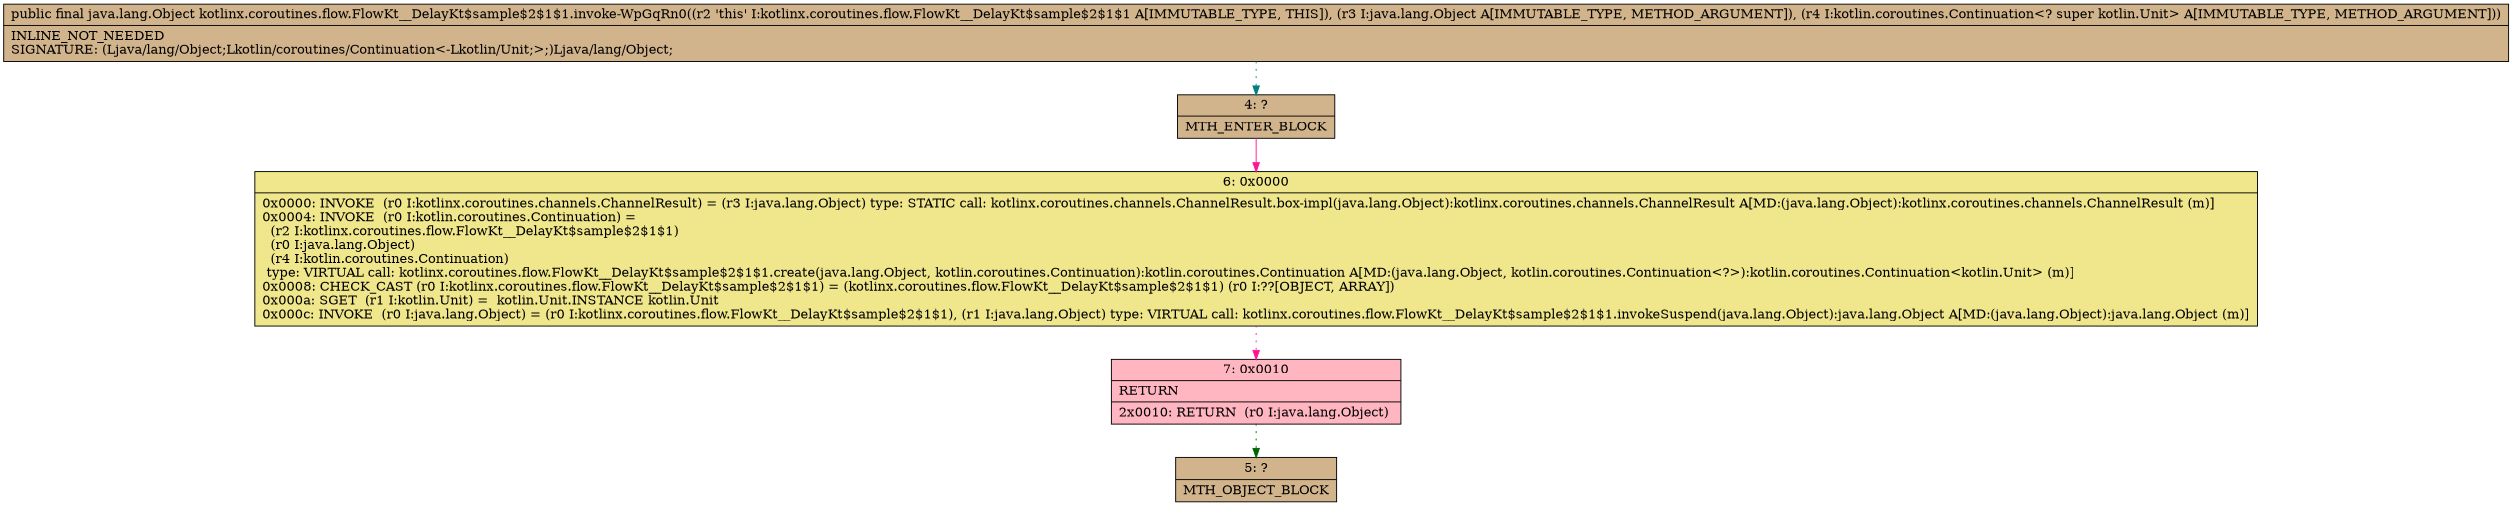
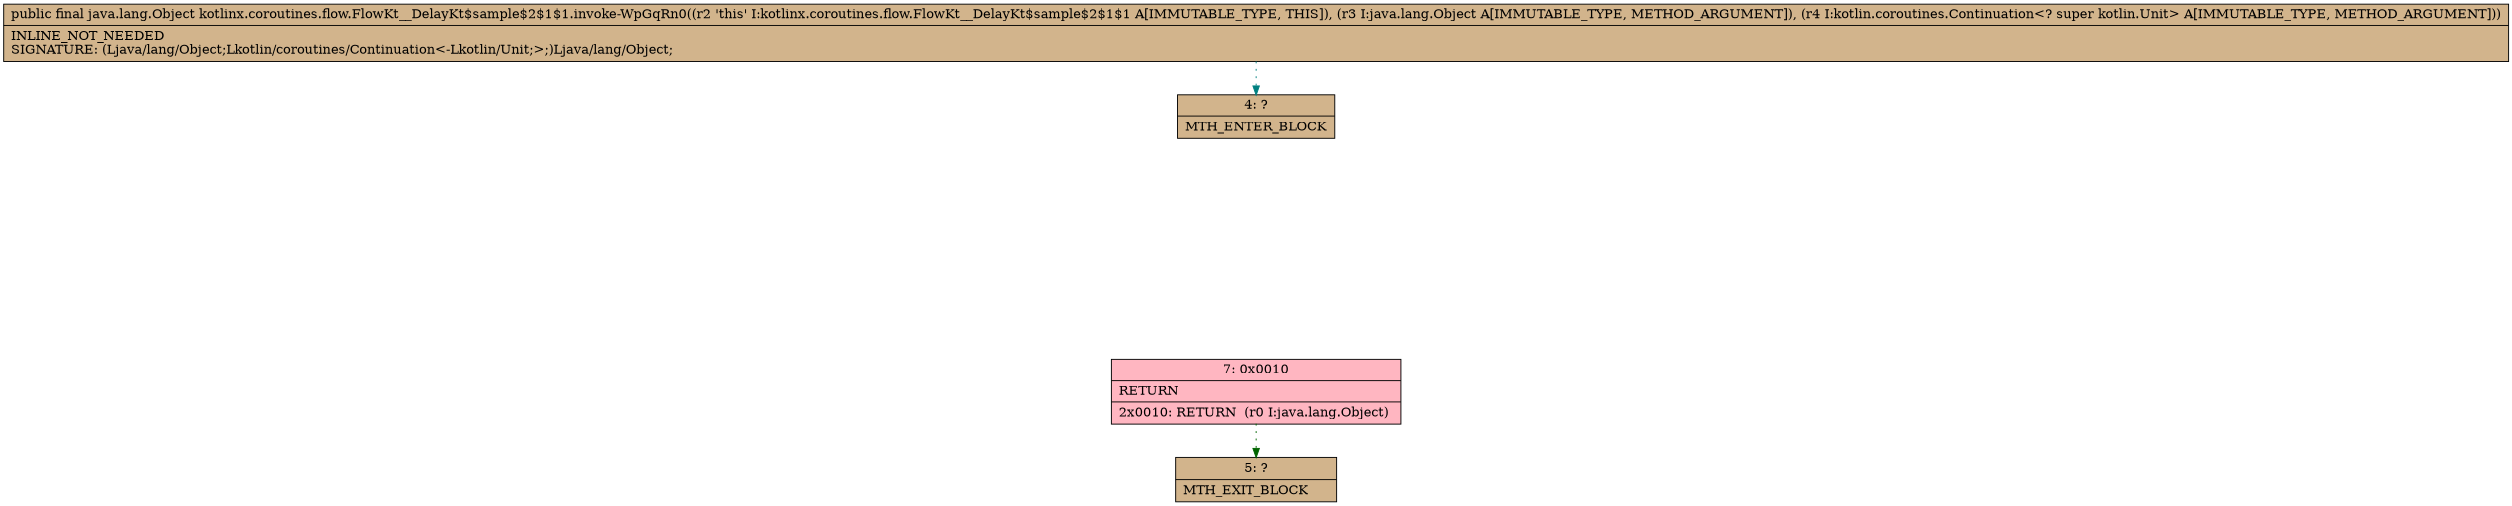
(1256, 249) -> none
(1256, 490) -> (1246, 490)
